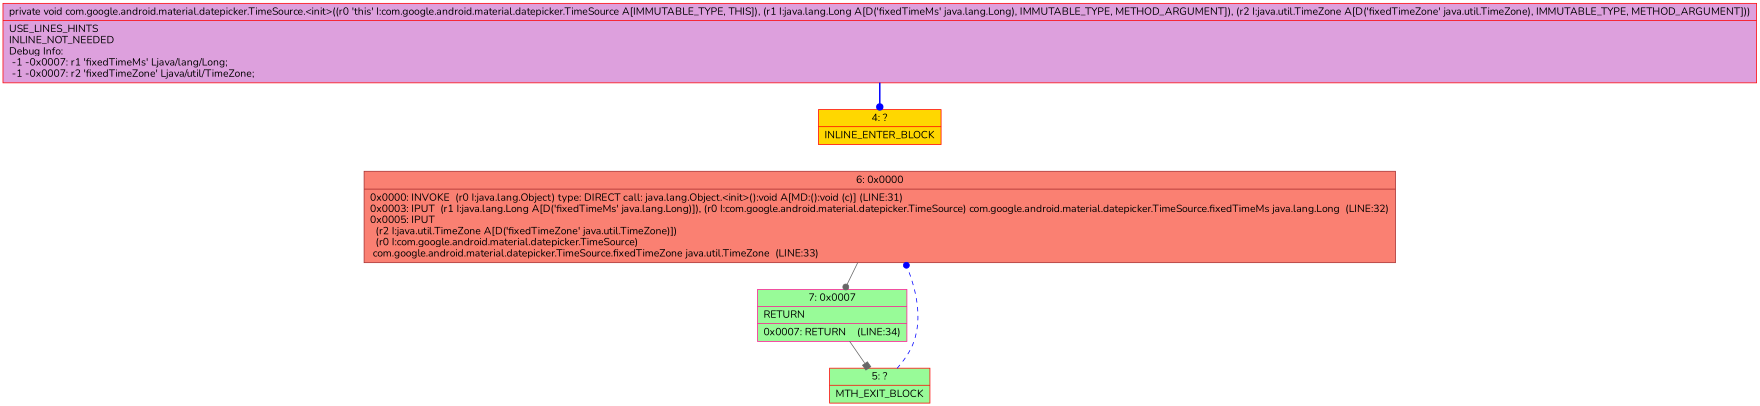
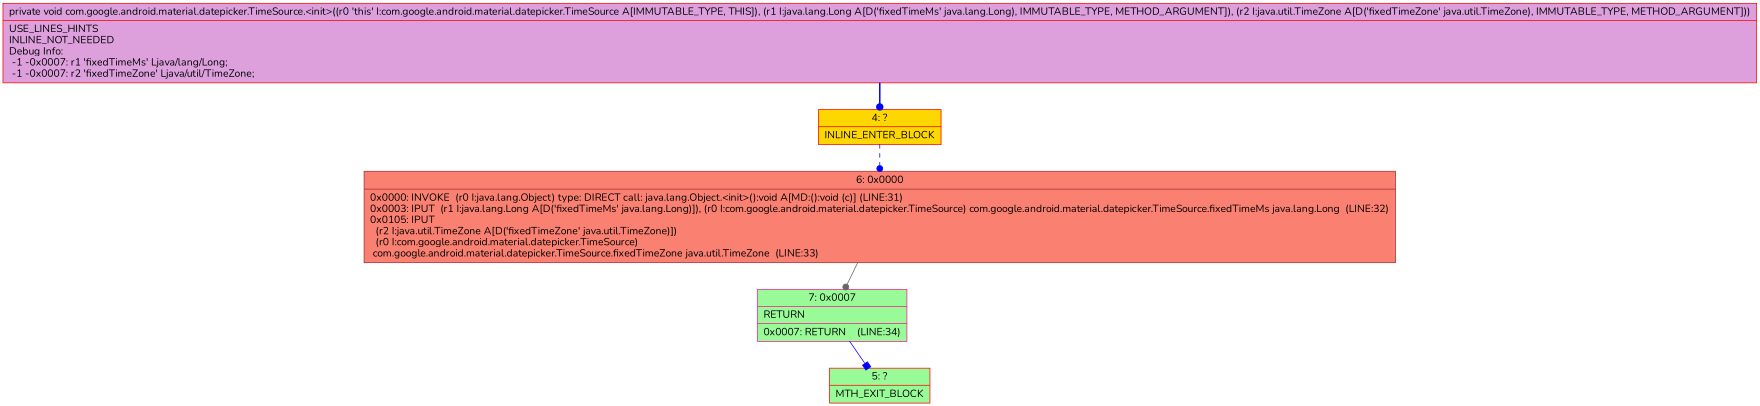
(405, 220) -> (405, 220)
(918, 320) -> (880, 155)
(857, 352) -> (857, 352)
